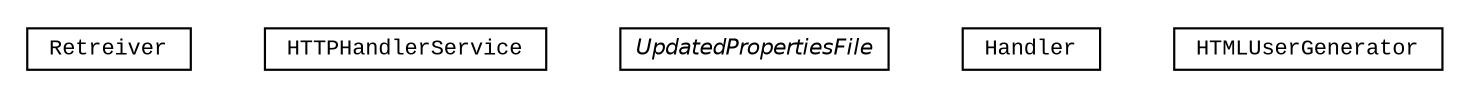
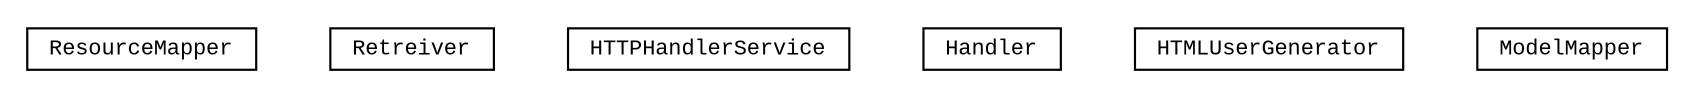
none -> (141, 48)
(753, 48) -> none
none -> (1571, 48)
